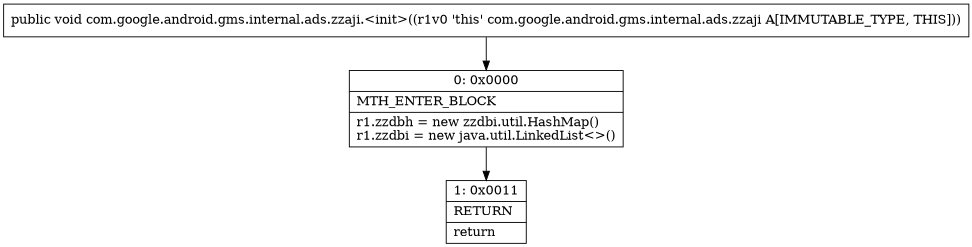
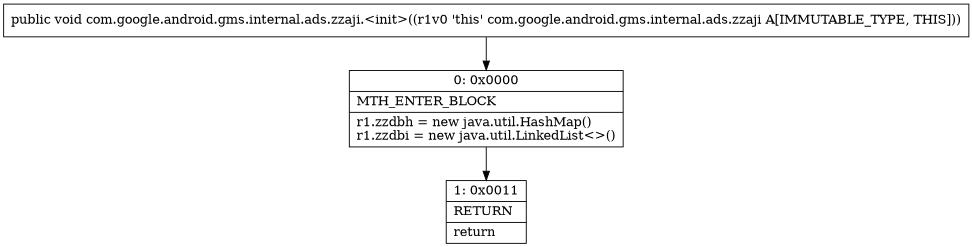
(478, 122) -> (474, 122)
